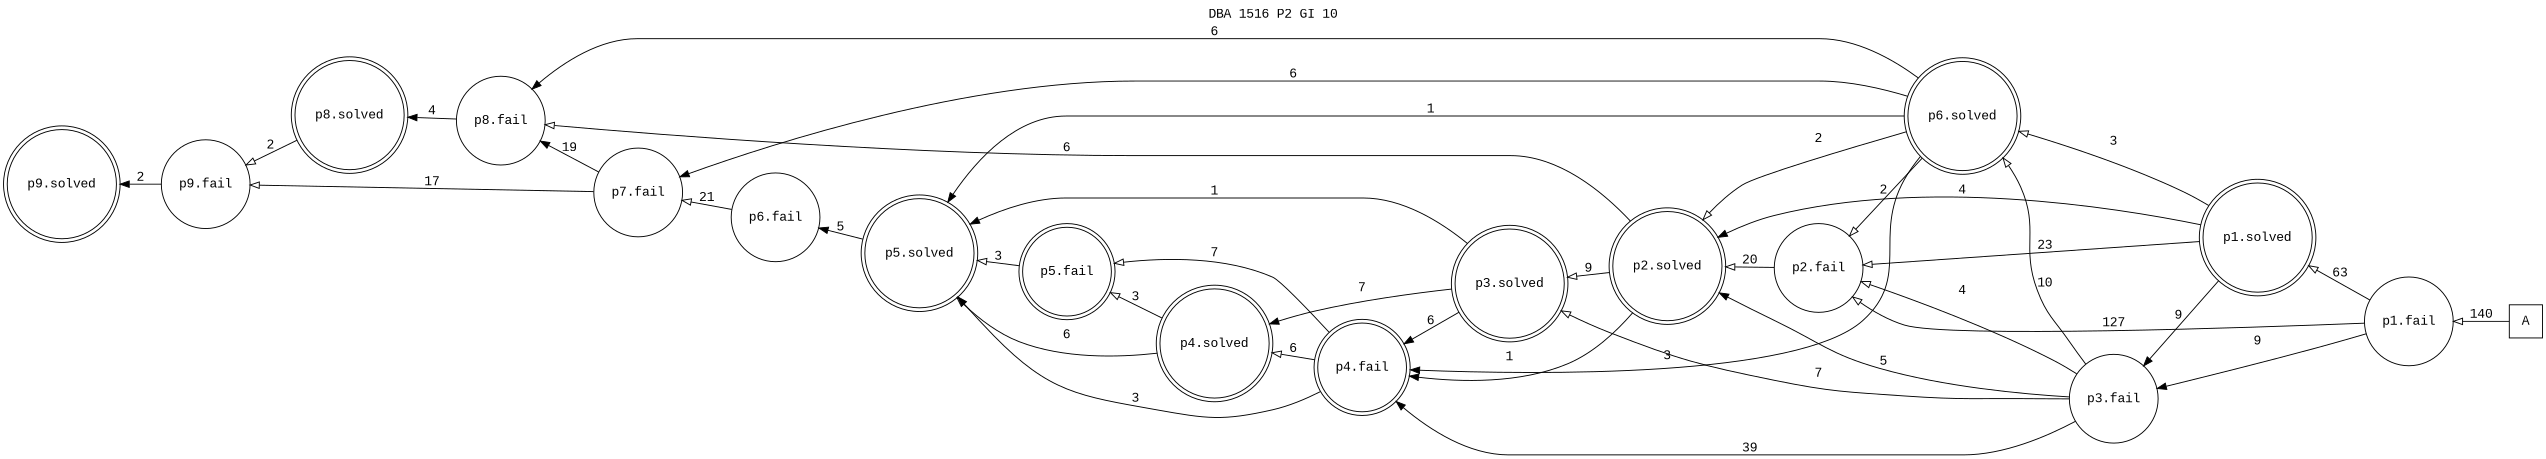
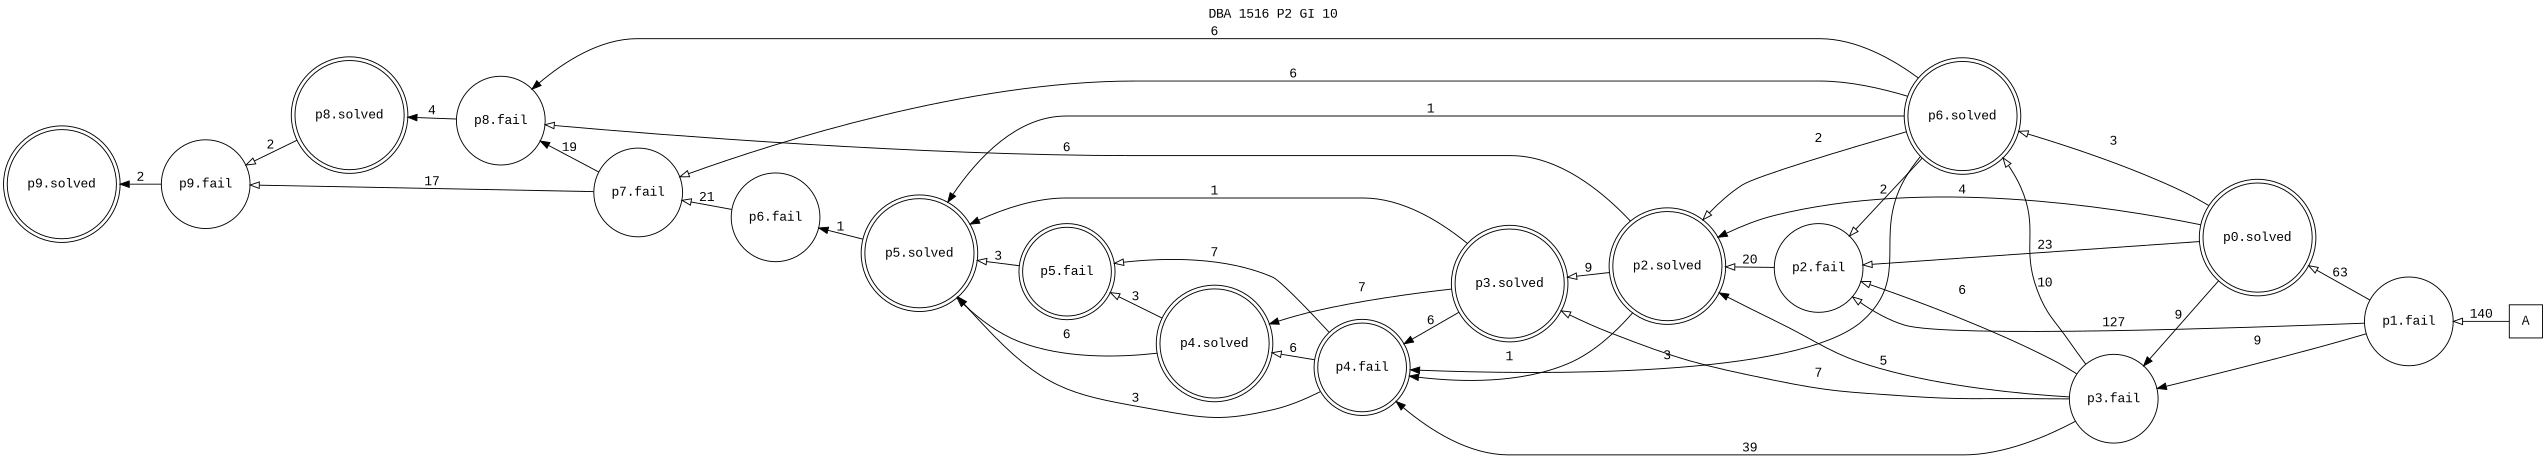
(1293, 81) -> (1293, 81)
(841, 227) -> (841, 227)
(2258, 238) -> (2258, 238)
(1962, 291) -> (1962, 291)
